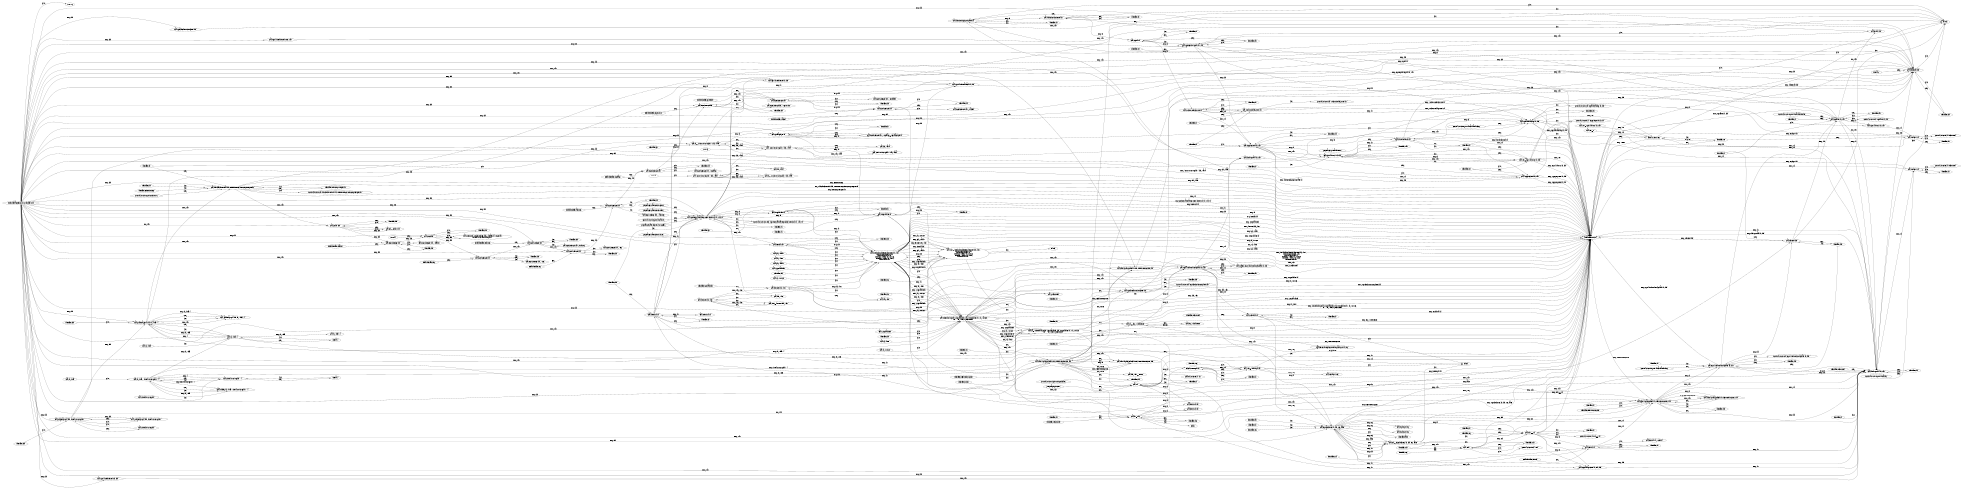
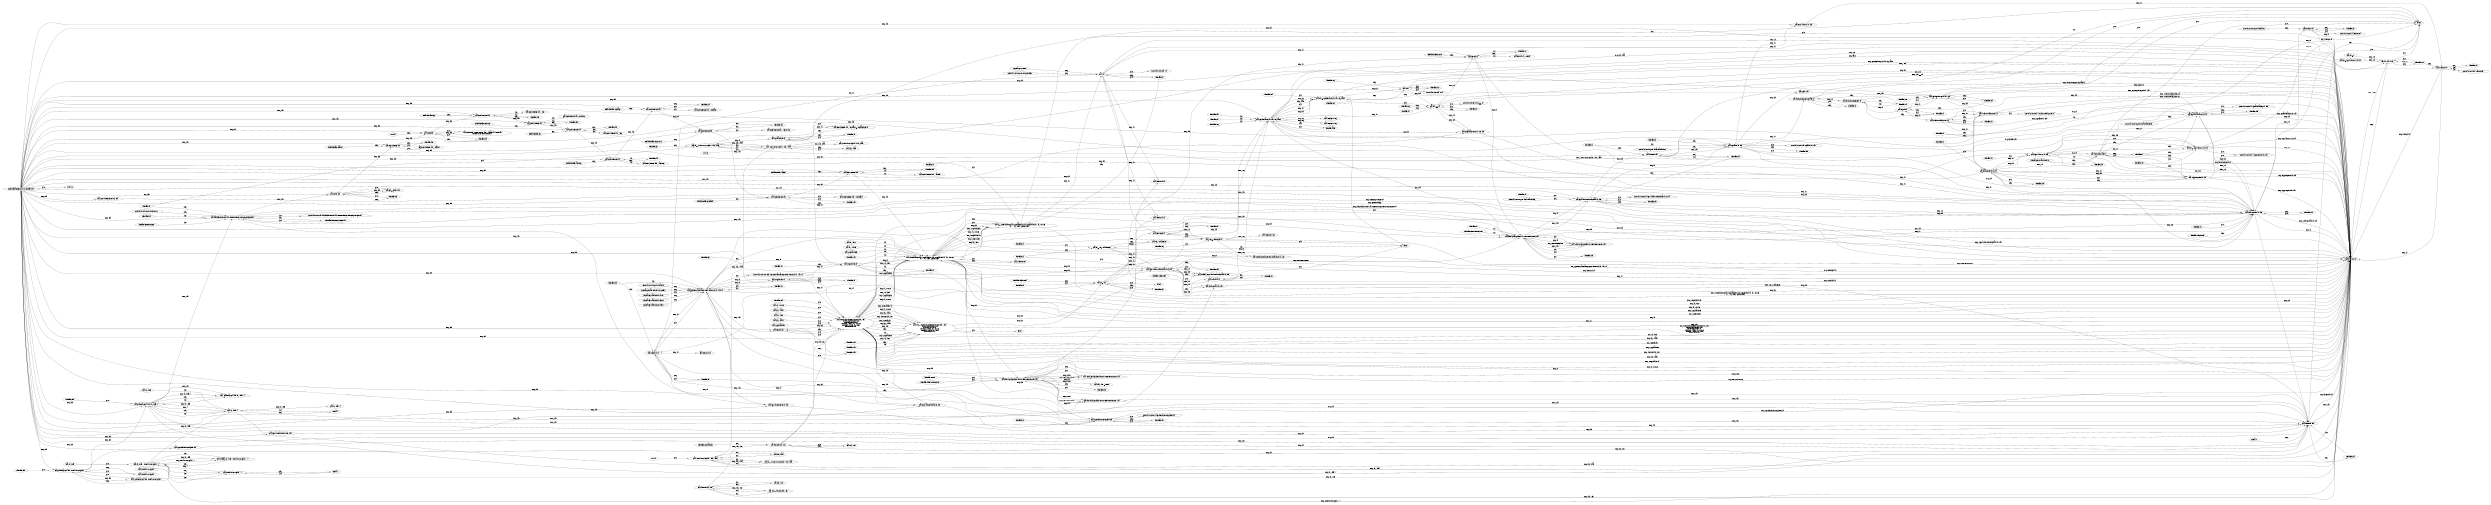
(1602, 328) -> (1930, 264)
(1193, 369) -> (1159, 233)
(1359, 443) -> none
